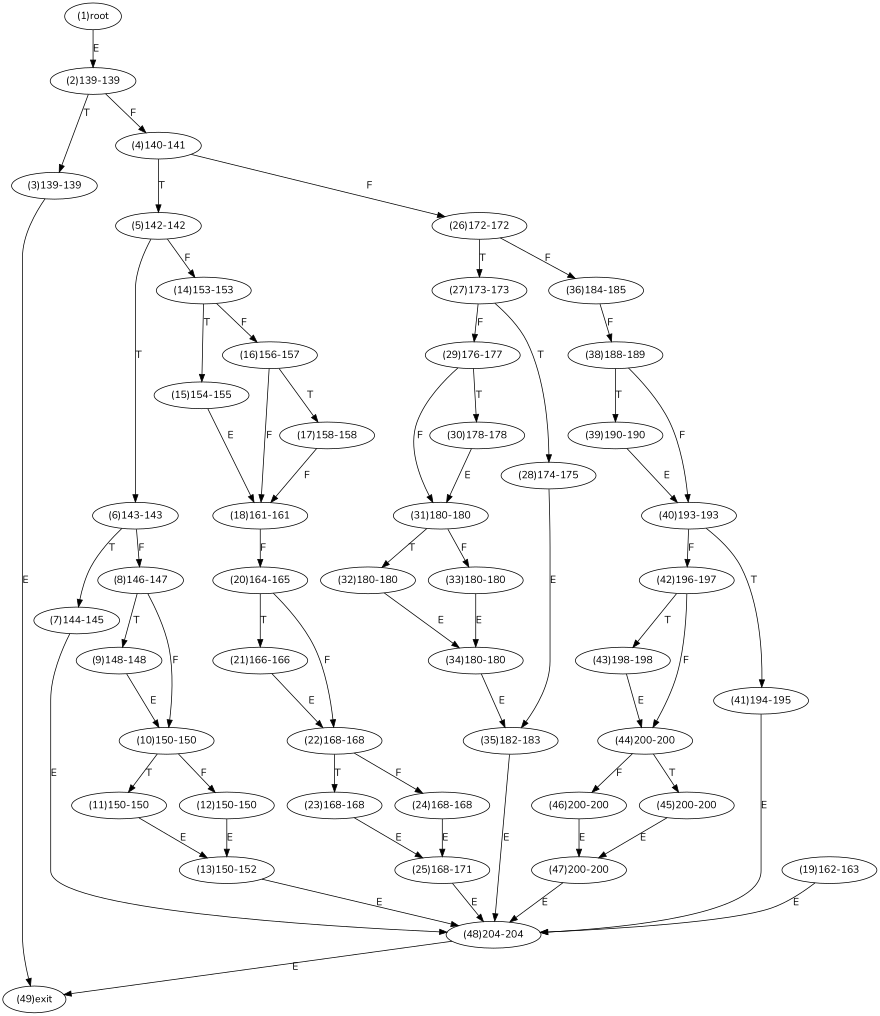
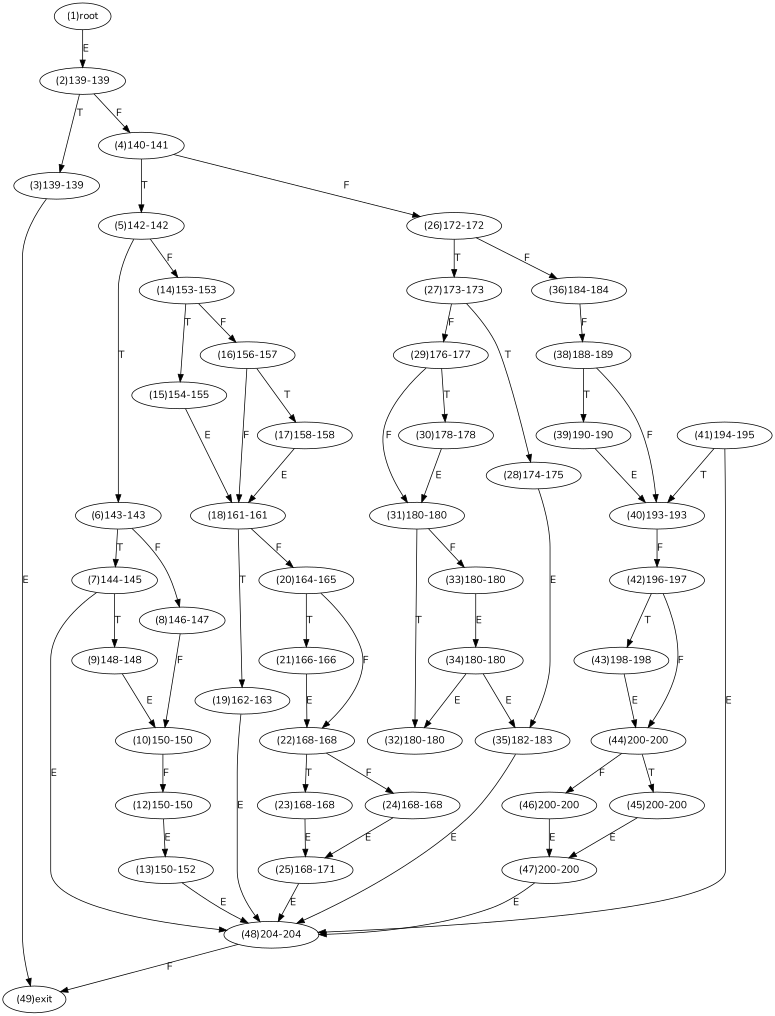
(596, 291) -> (579, 291)
(307, 476) -> (284, 476)
(752, 596) -> (693, 473)
none -> (240, 605)
(131, 617) -> (115, 617)
(419, 618) -> (447, 698)
(119, 805) -> none
(296, 967) -> (170, 967)
